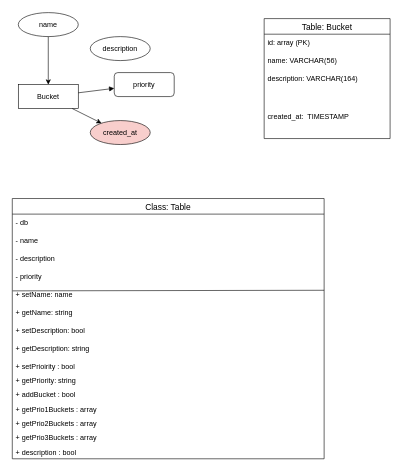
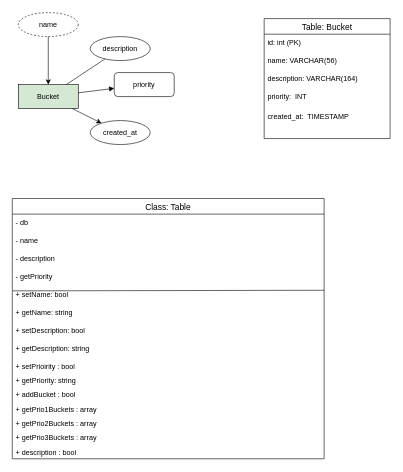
(48, 24) -> (48, 24)
(292, 42) -> (287, 42)
none -> (86, 71)
(48, 96) -> (48, 96)
none -> (312, 98)
(120, 132) -> (120, 132)
(33, 276) -> (39, 276)
(43, 294) -> (42, 294)
